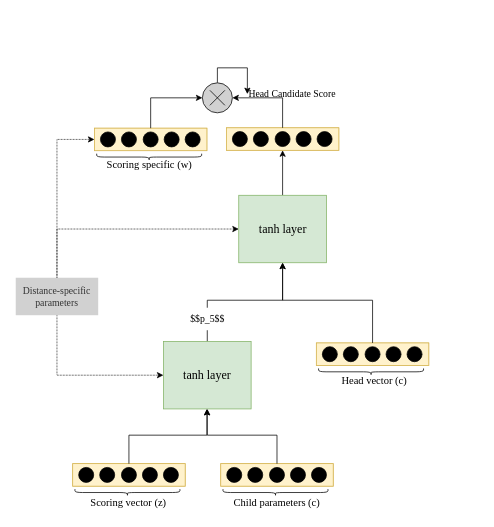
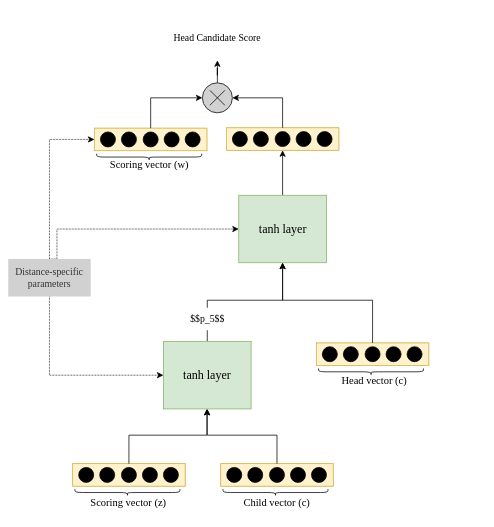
(292, 94) -> (217, 38)
(149, 165) -> (149, 165)
(57, 297) -> (49, 278)
(277, 504) -> (277, 504)
